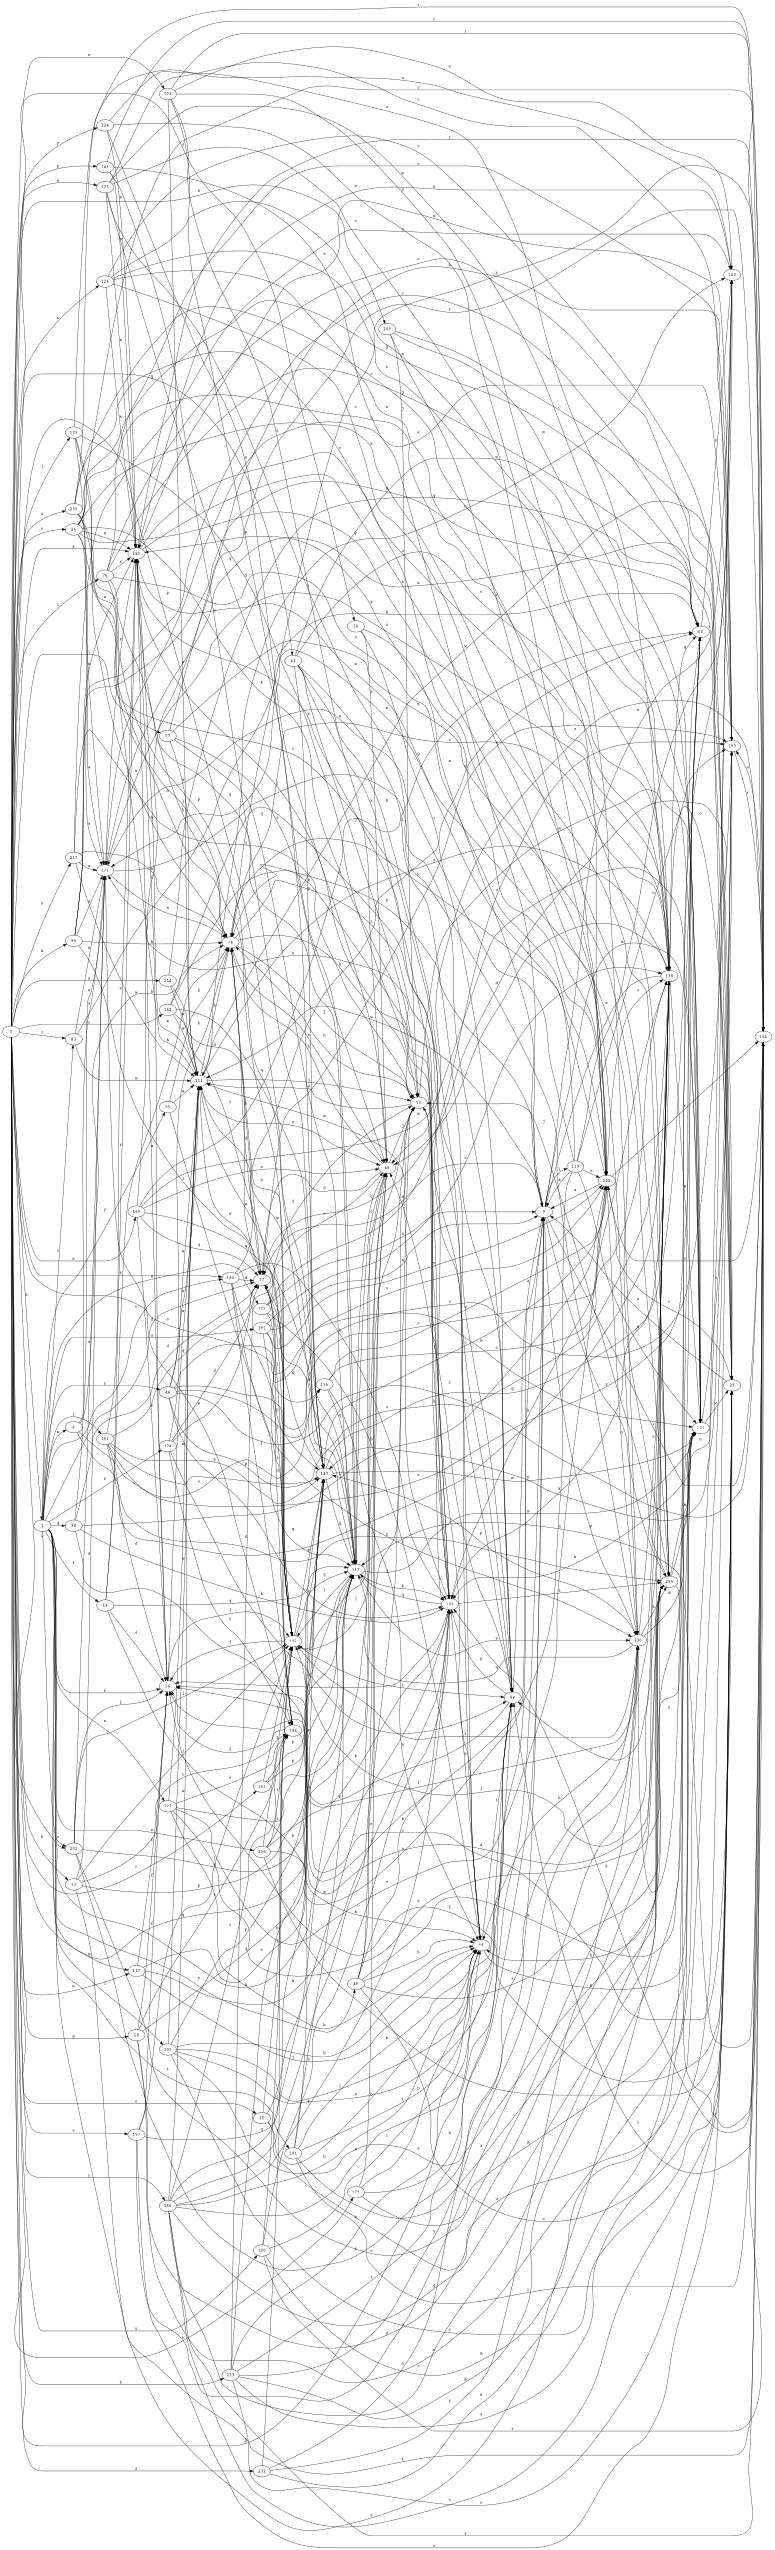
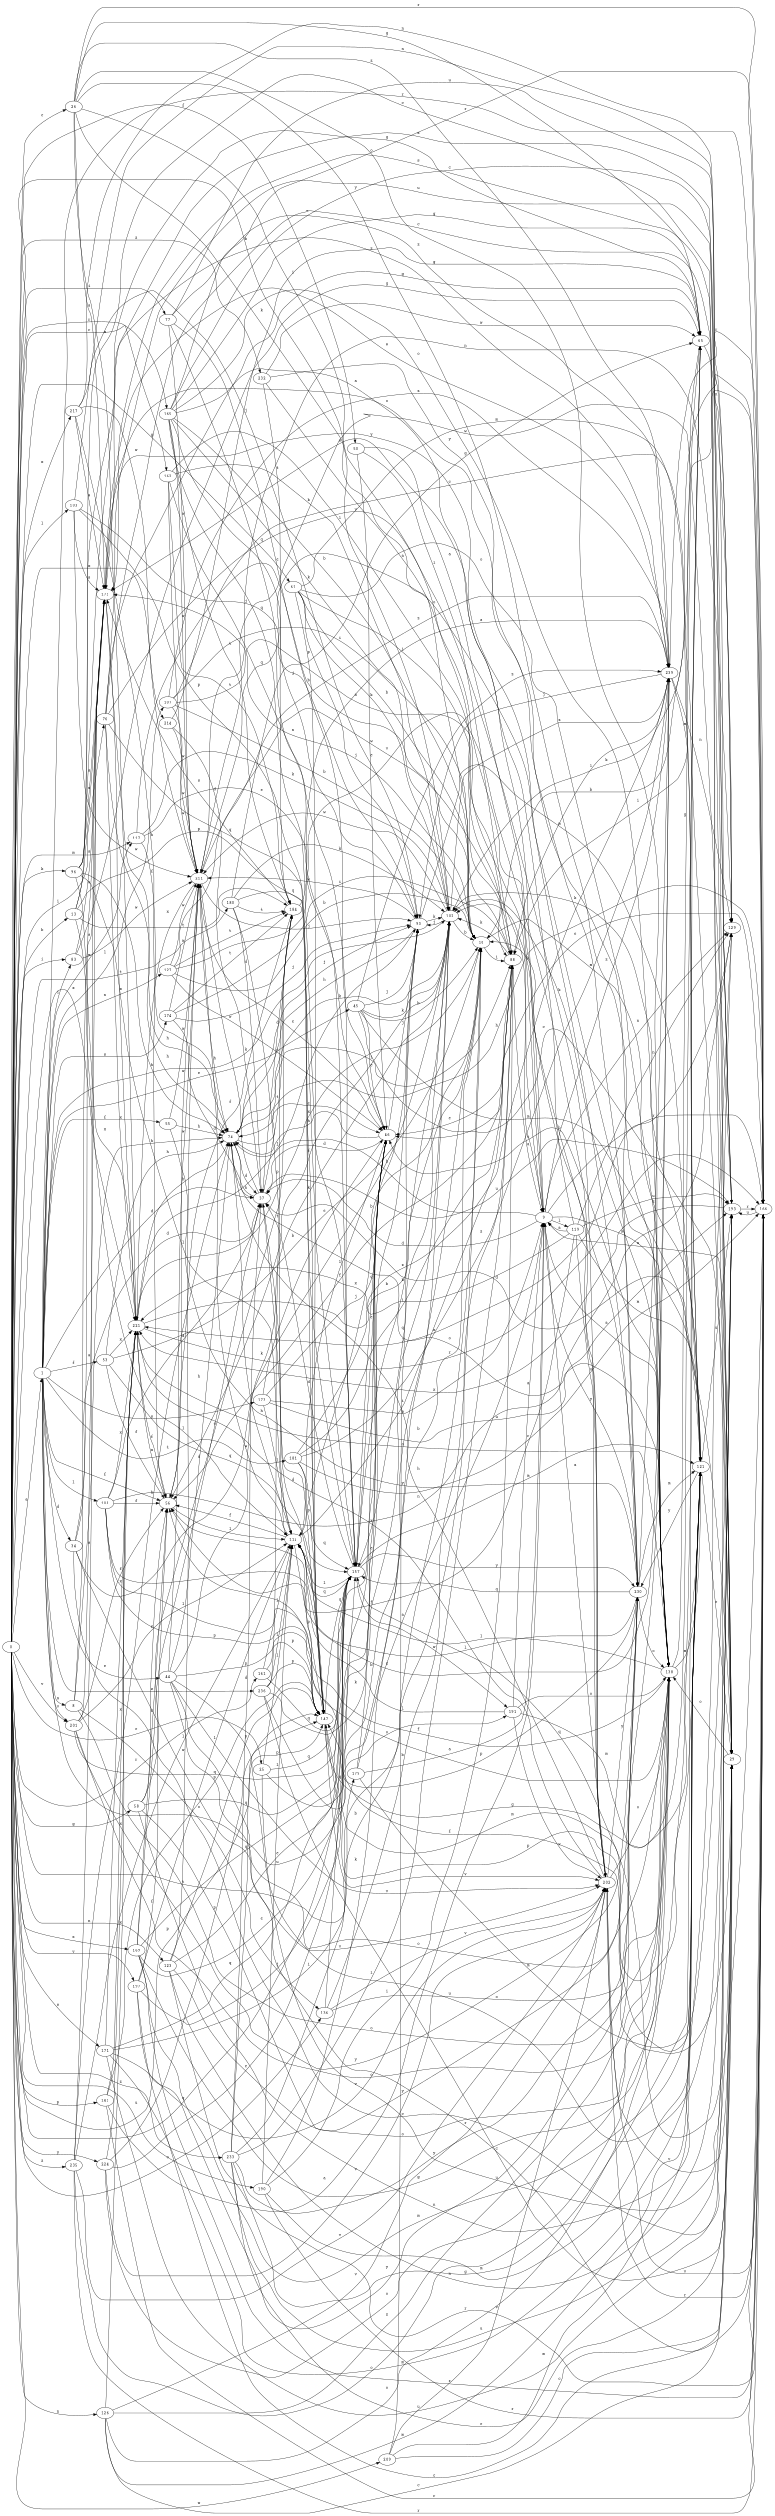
(305, 1317) -> (428, 1646)
(122, 1379) -> none
(300, 1827) -> (211, 1928)
